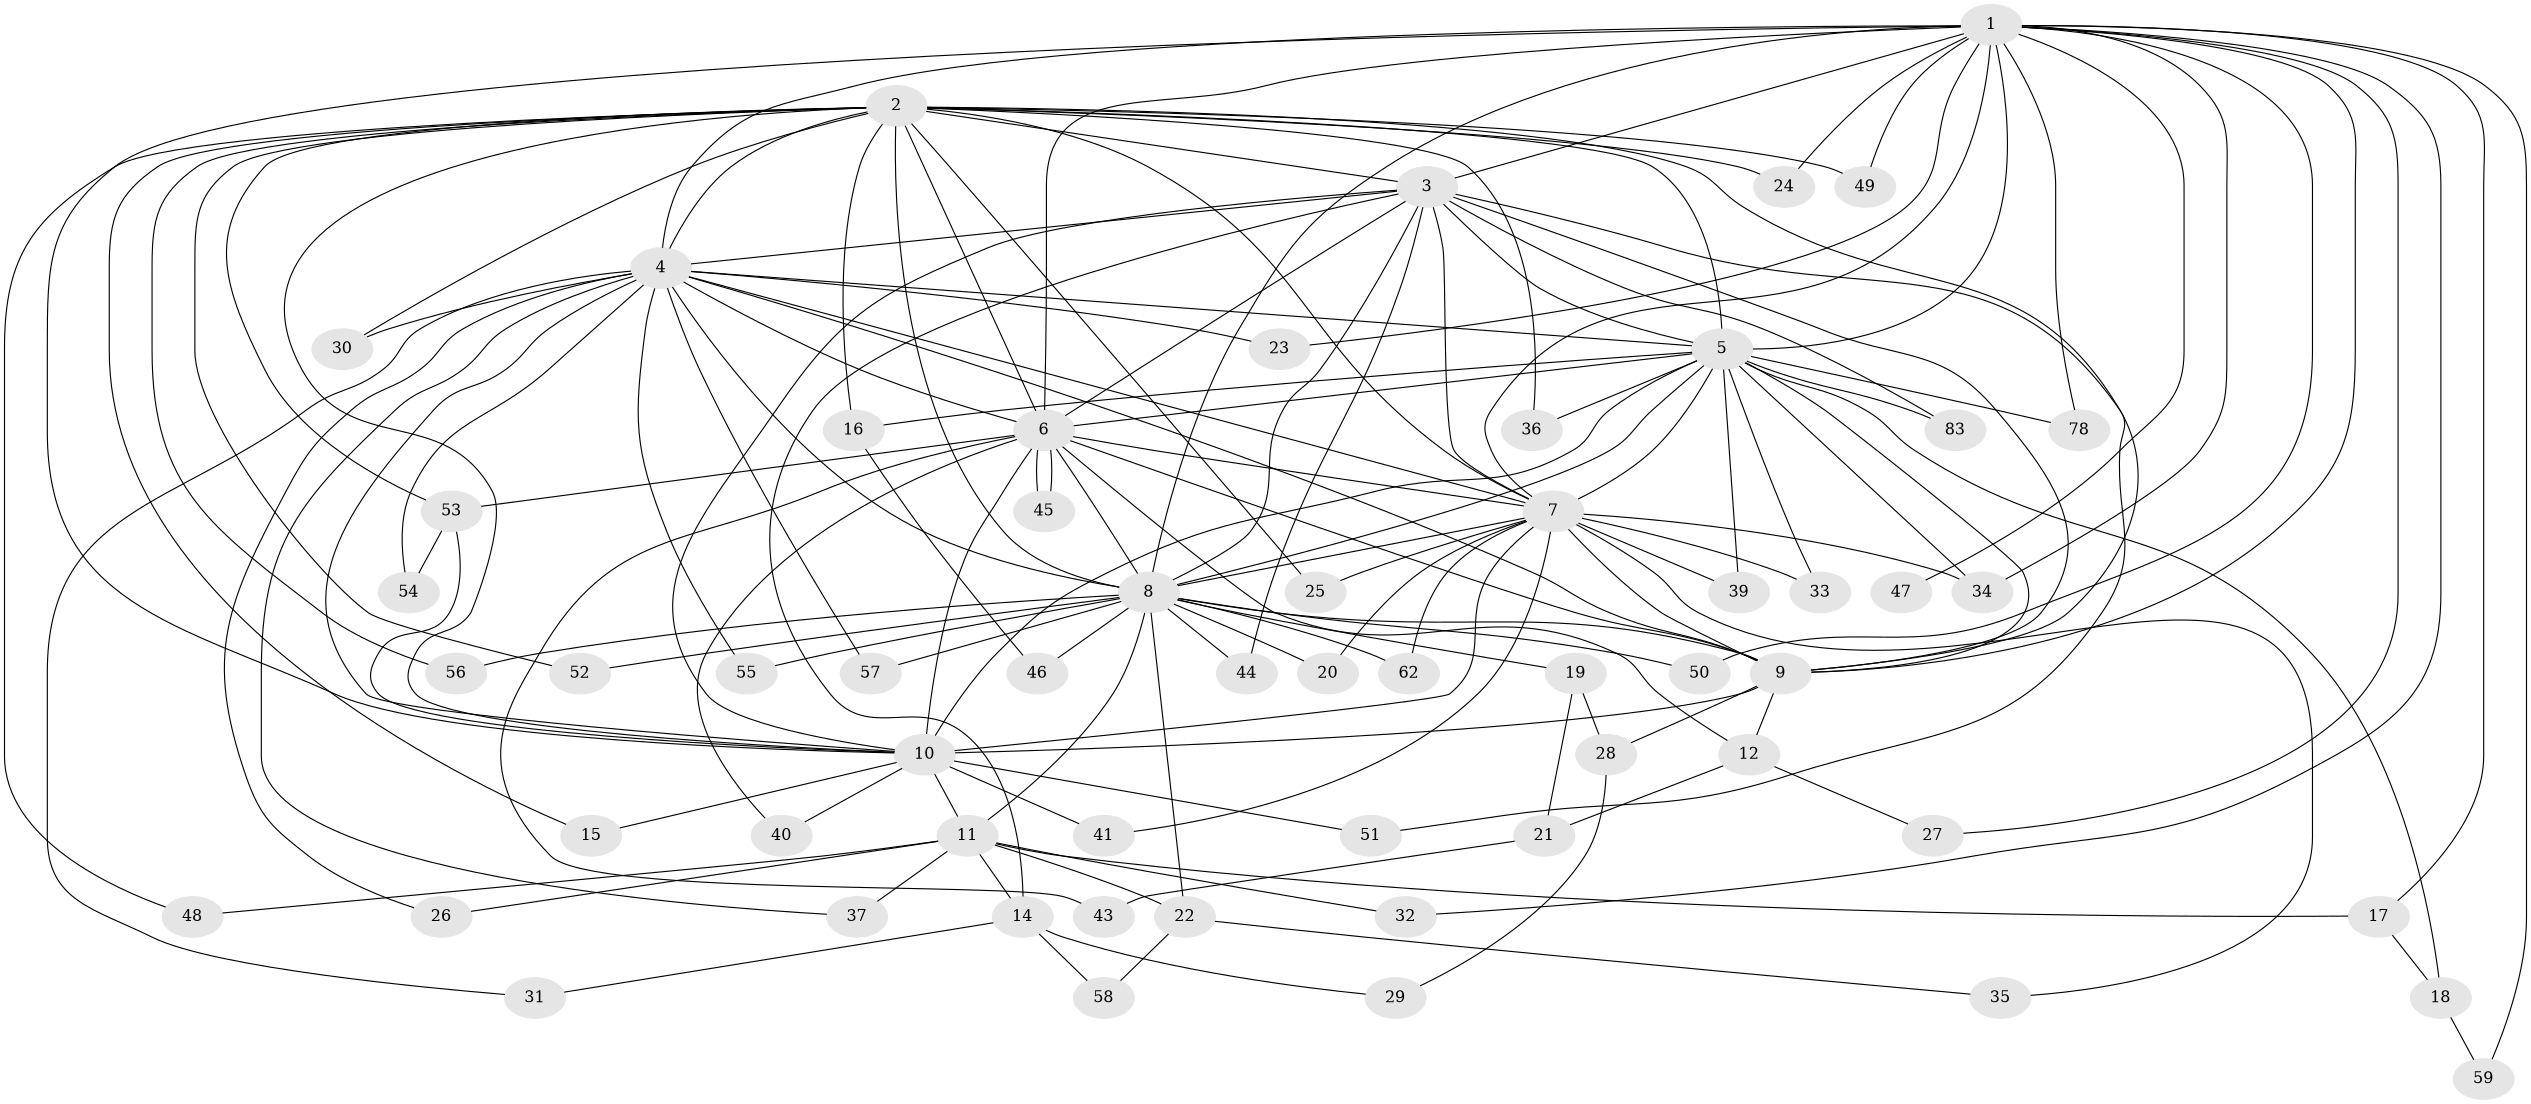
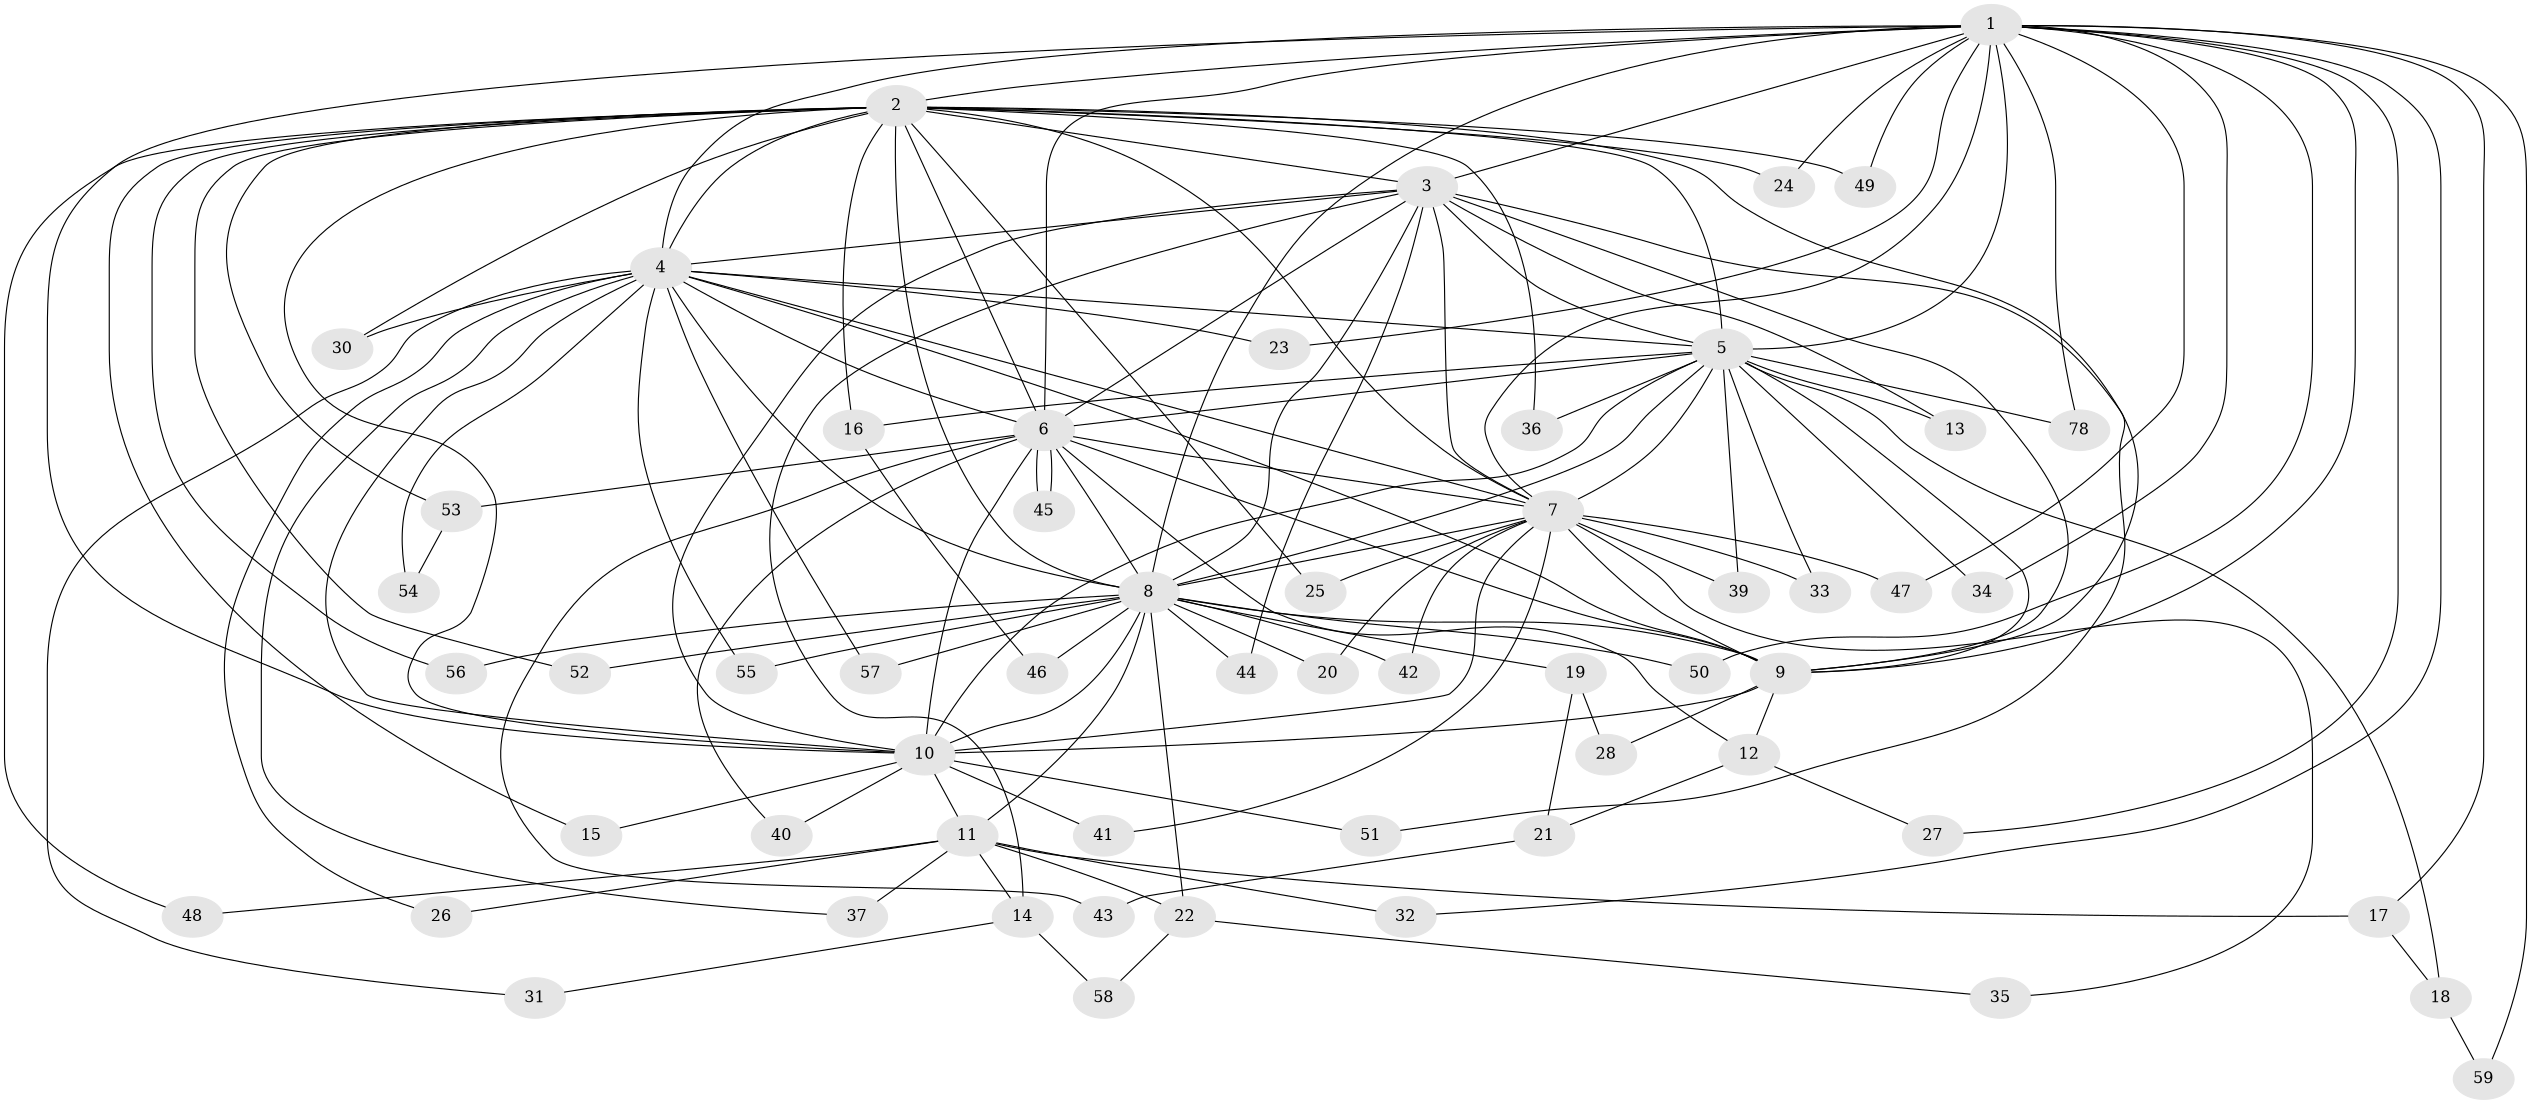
none -> (1443, 52)
(1955, 430) -> (1955, 430)
(1774, 535) -> (1725, 538)
(1409, 674) -> (1409, 674)
(373, 685) -> (1064, 704)
(1396, 998) -> none
